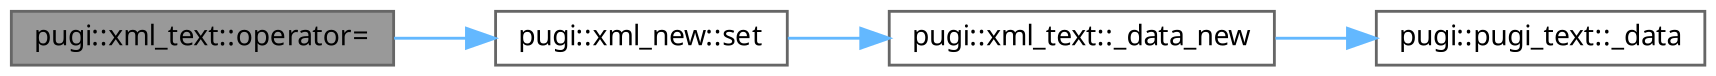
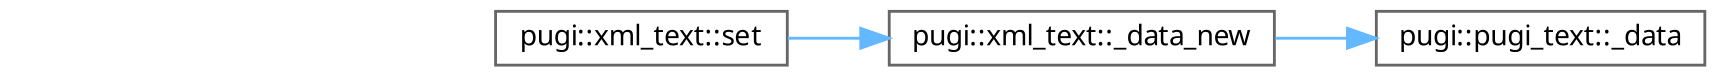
(202, 38) -> none
(641, 38) -> (641, 38)
